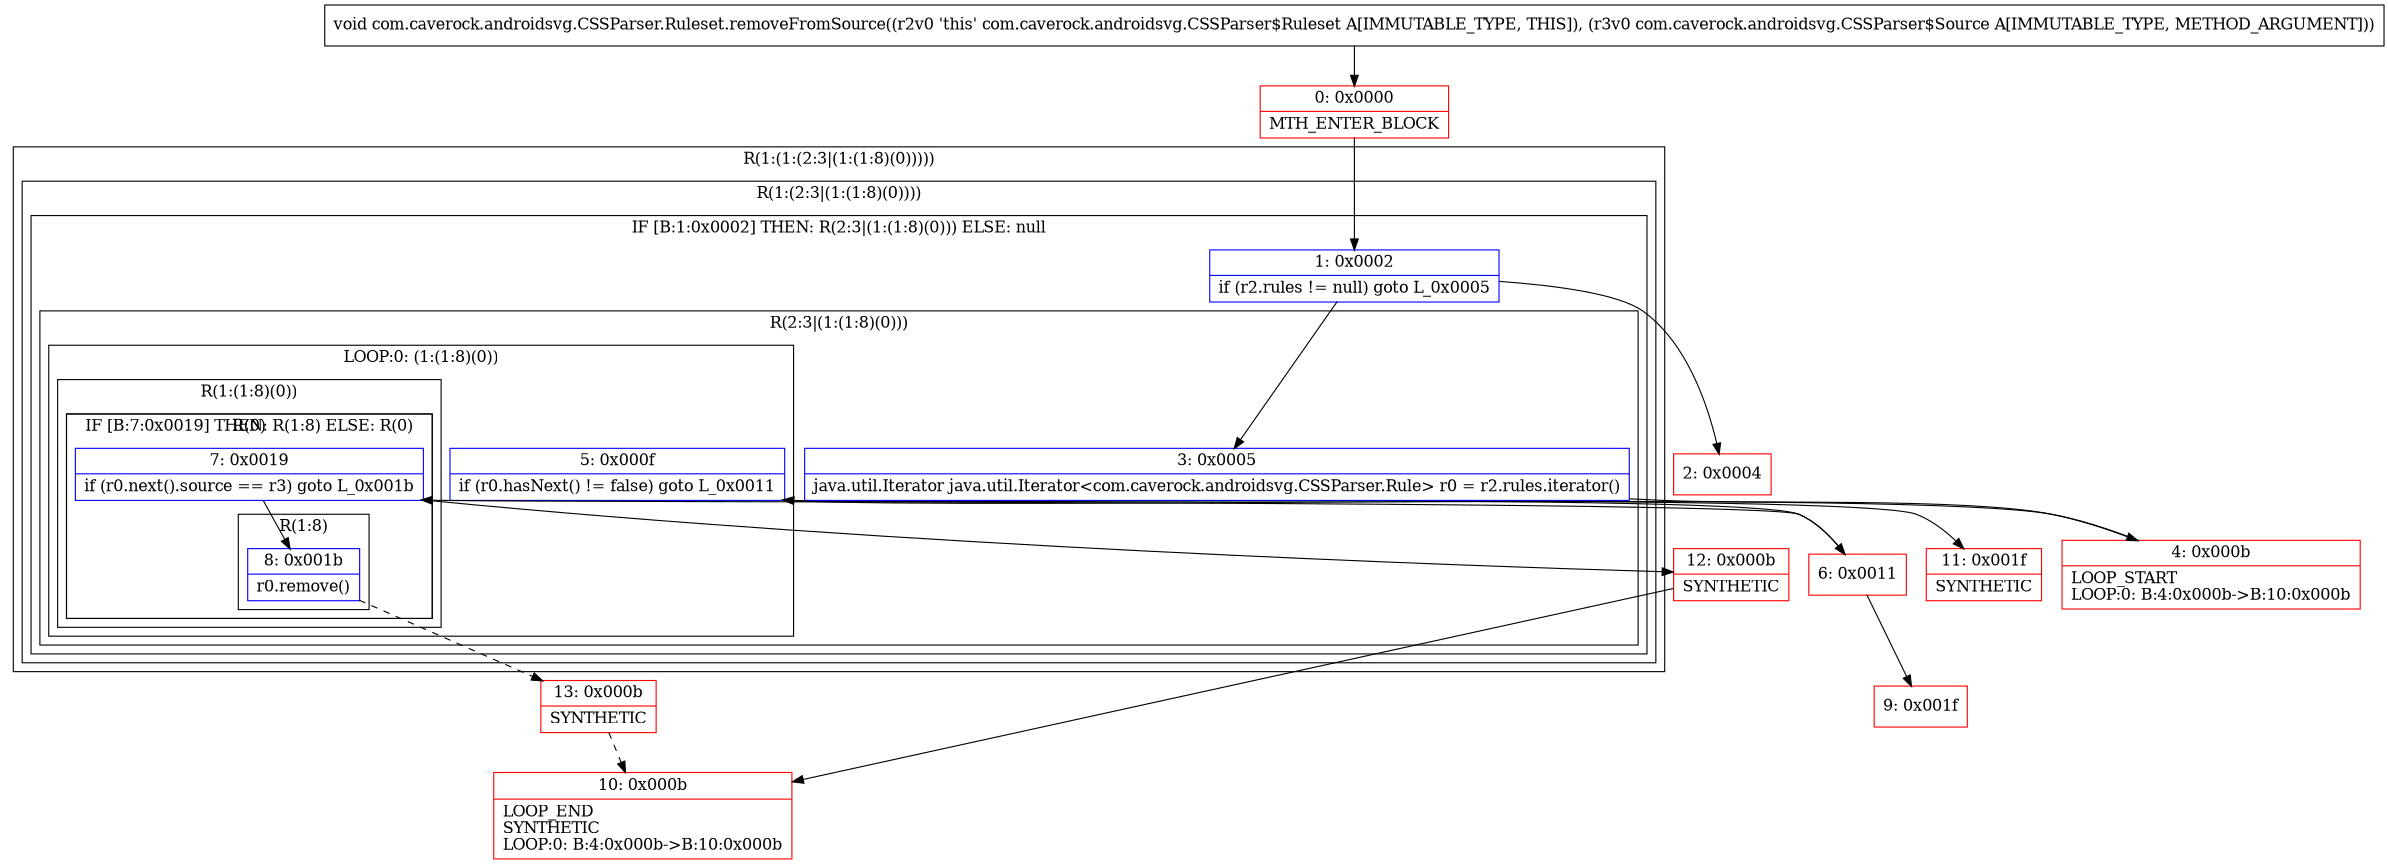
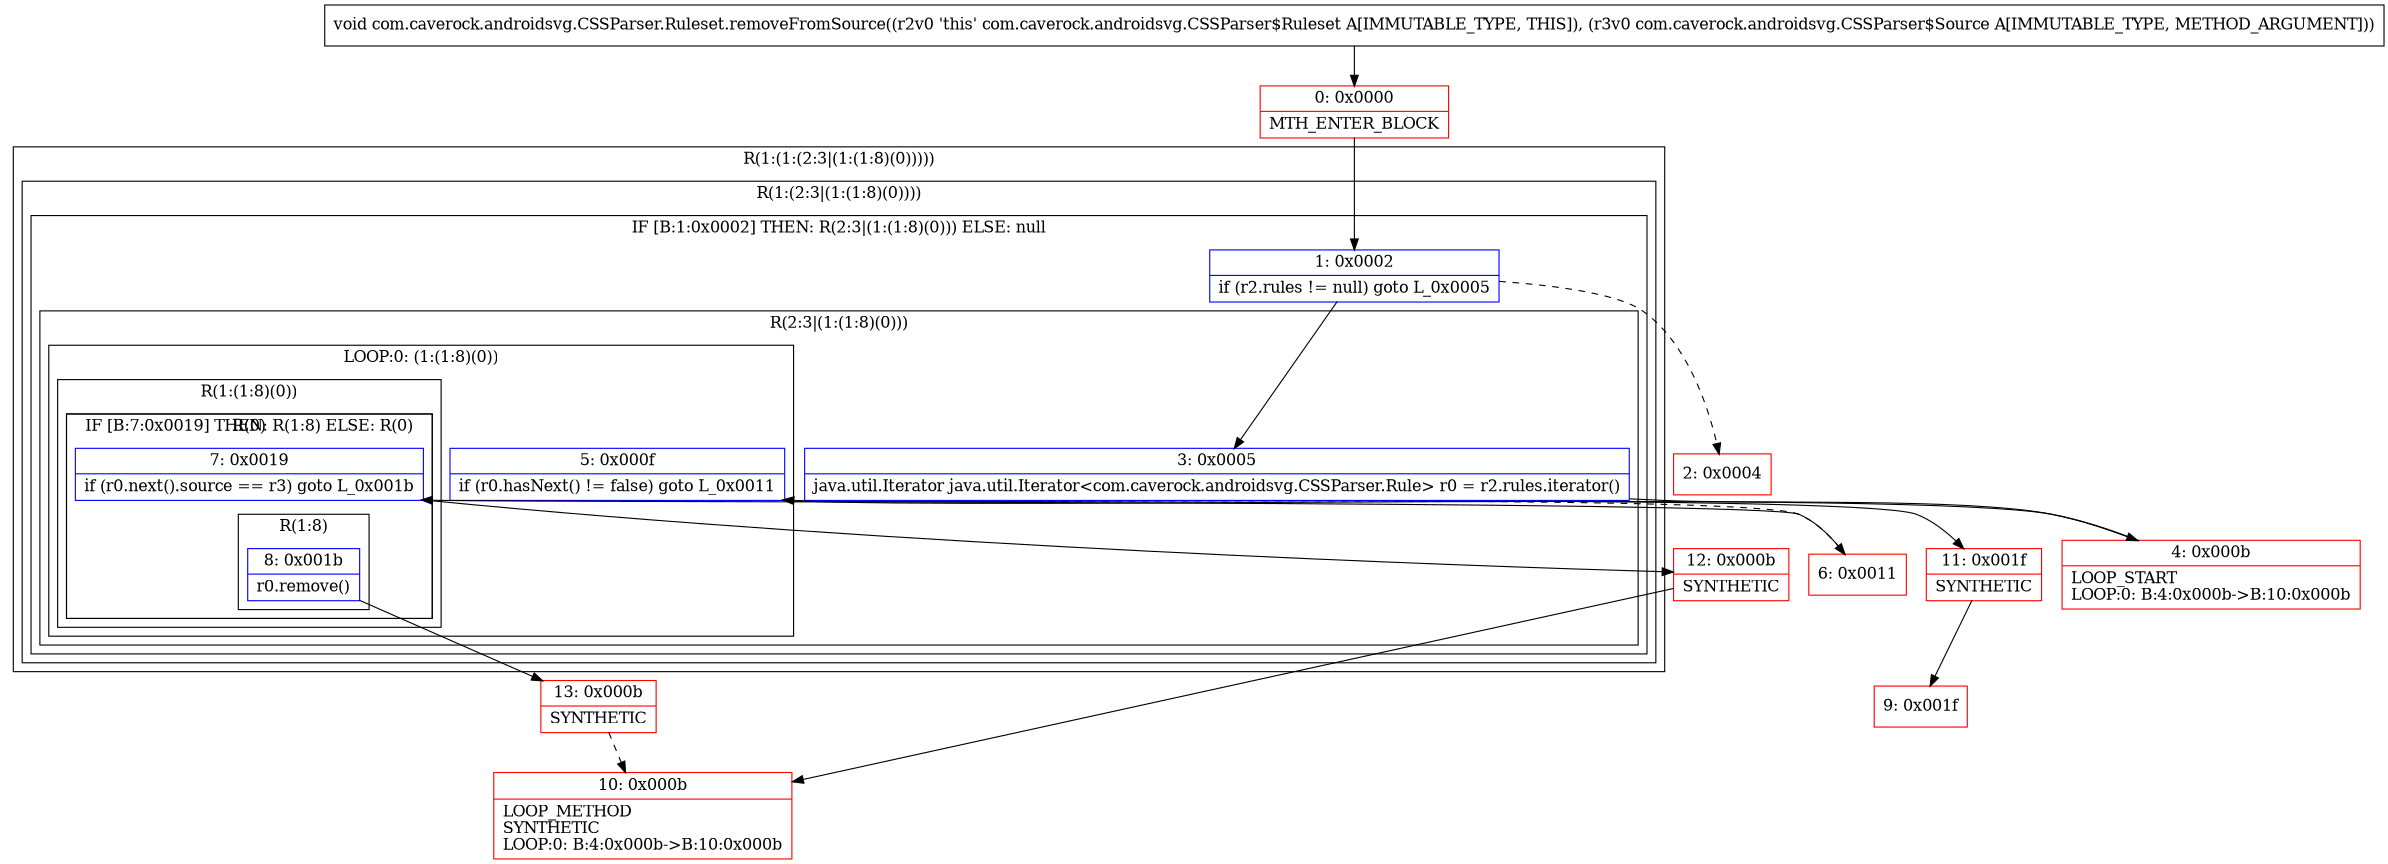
(1626, 303) -> (1626, 303)
(1316, 501) -> (1316, 501)
(275, 522) -> none
(1887, 636) -> (1954, 638)
(446, 638) -> (446, 638)
(548, 812) -> (567, 812)
